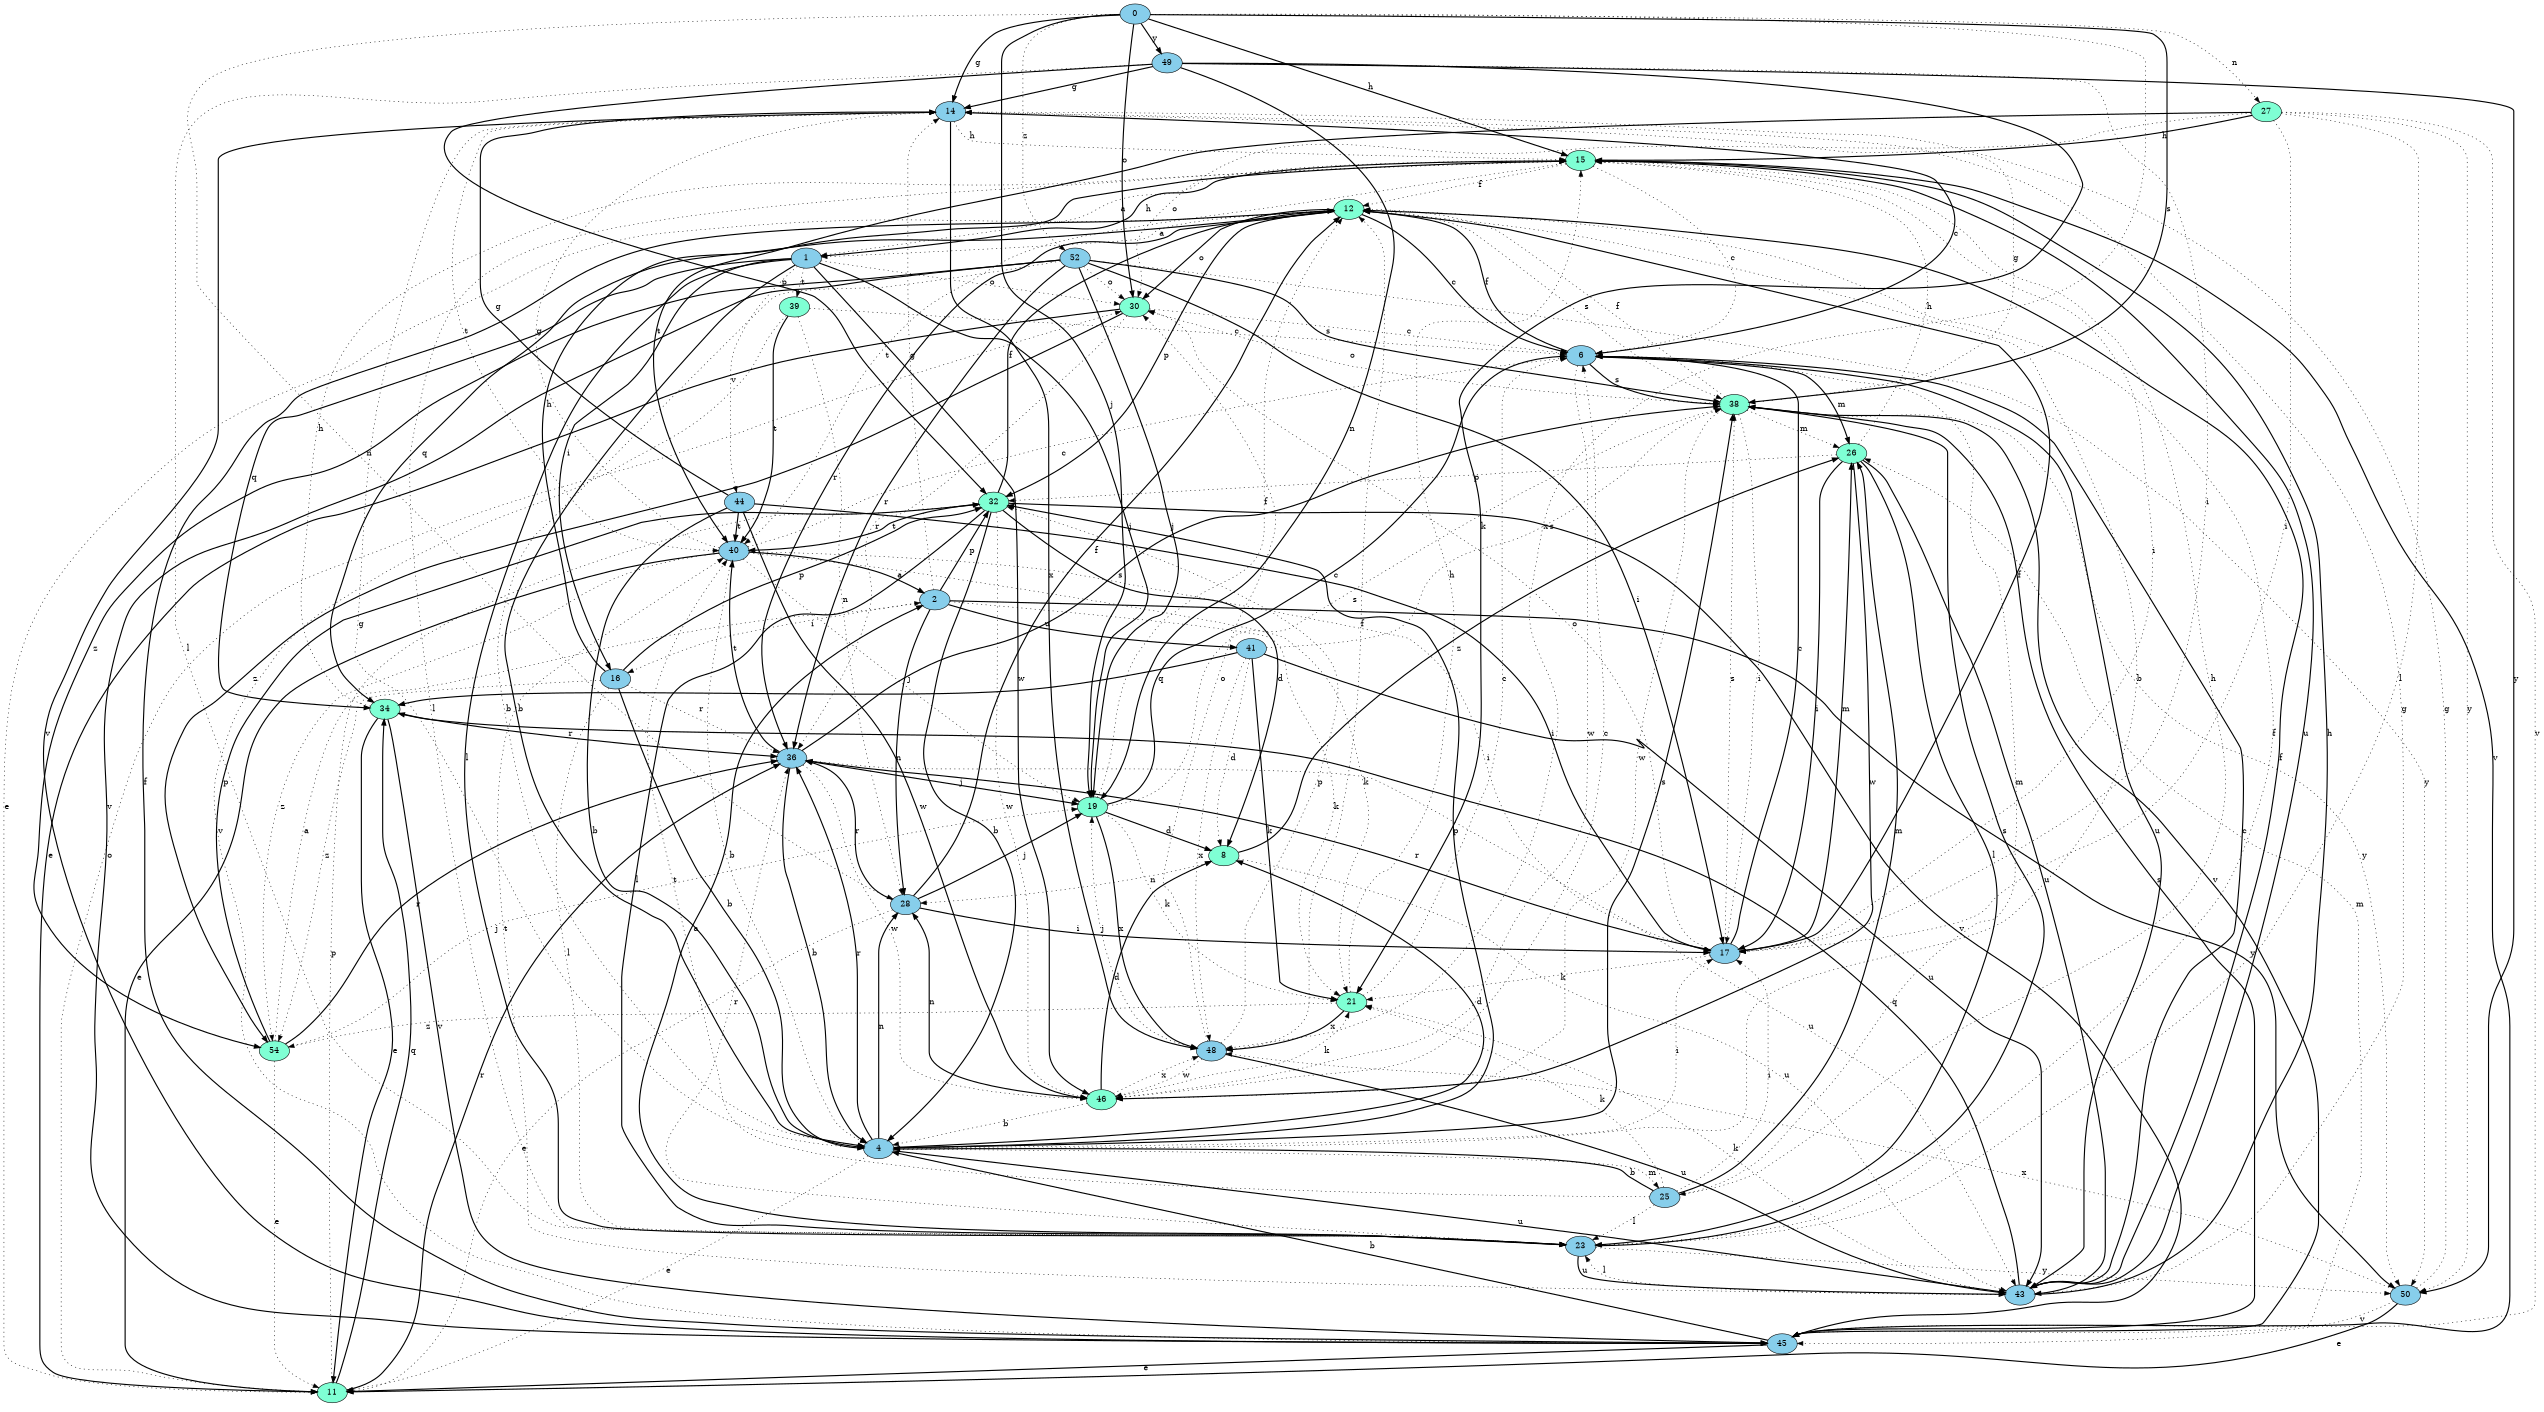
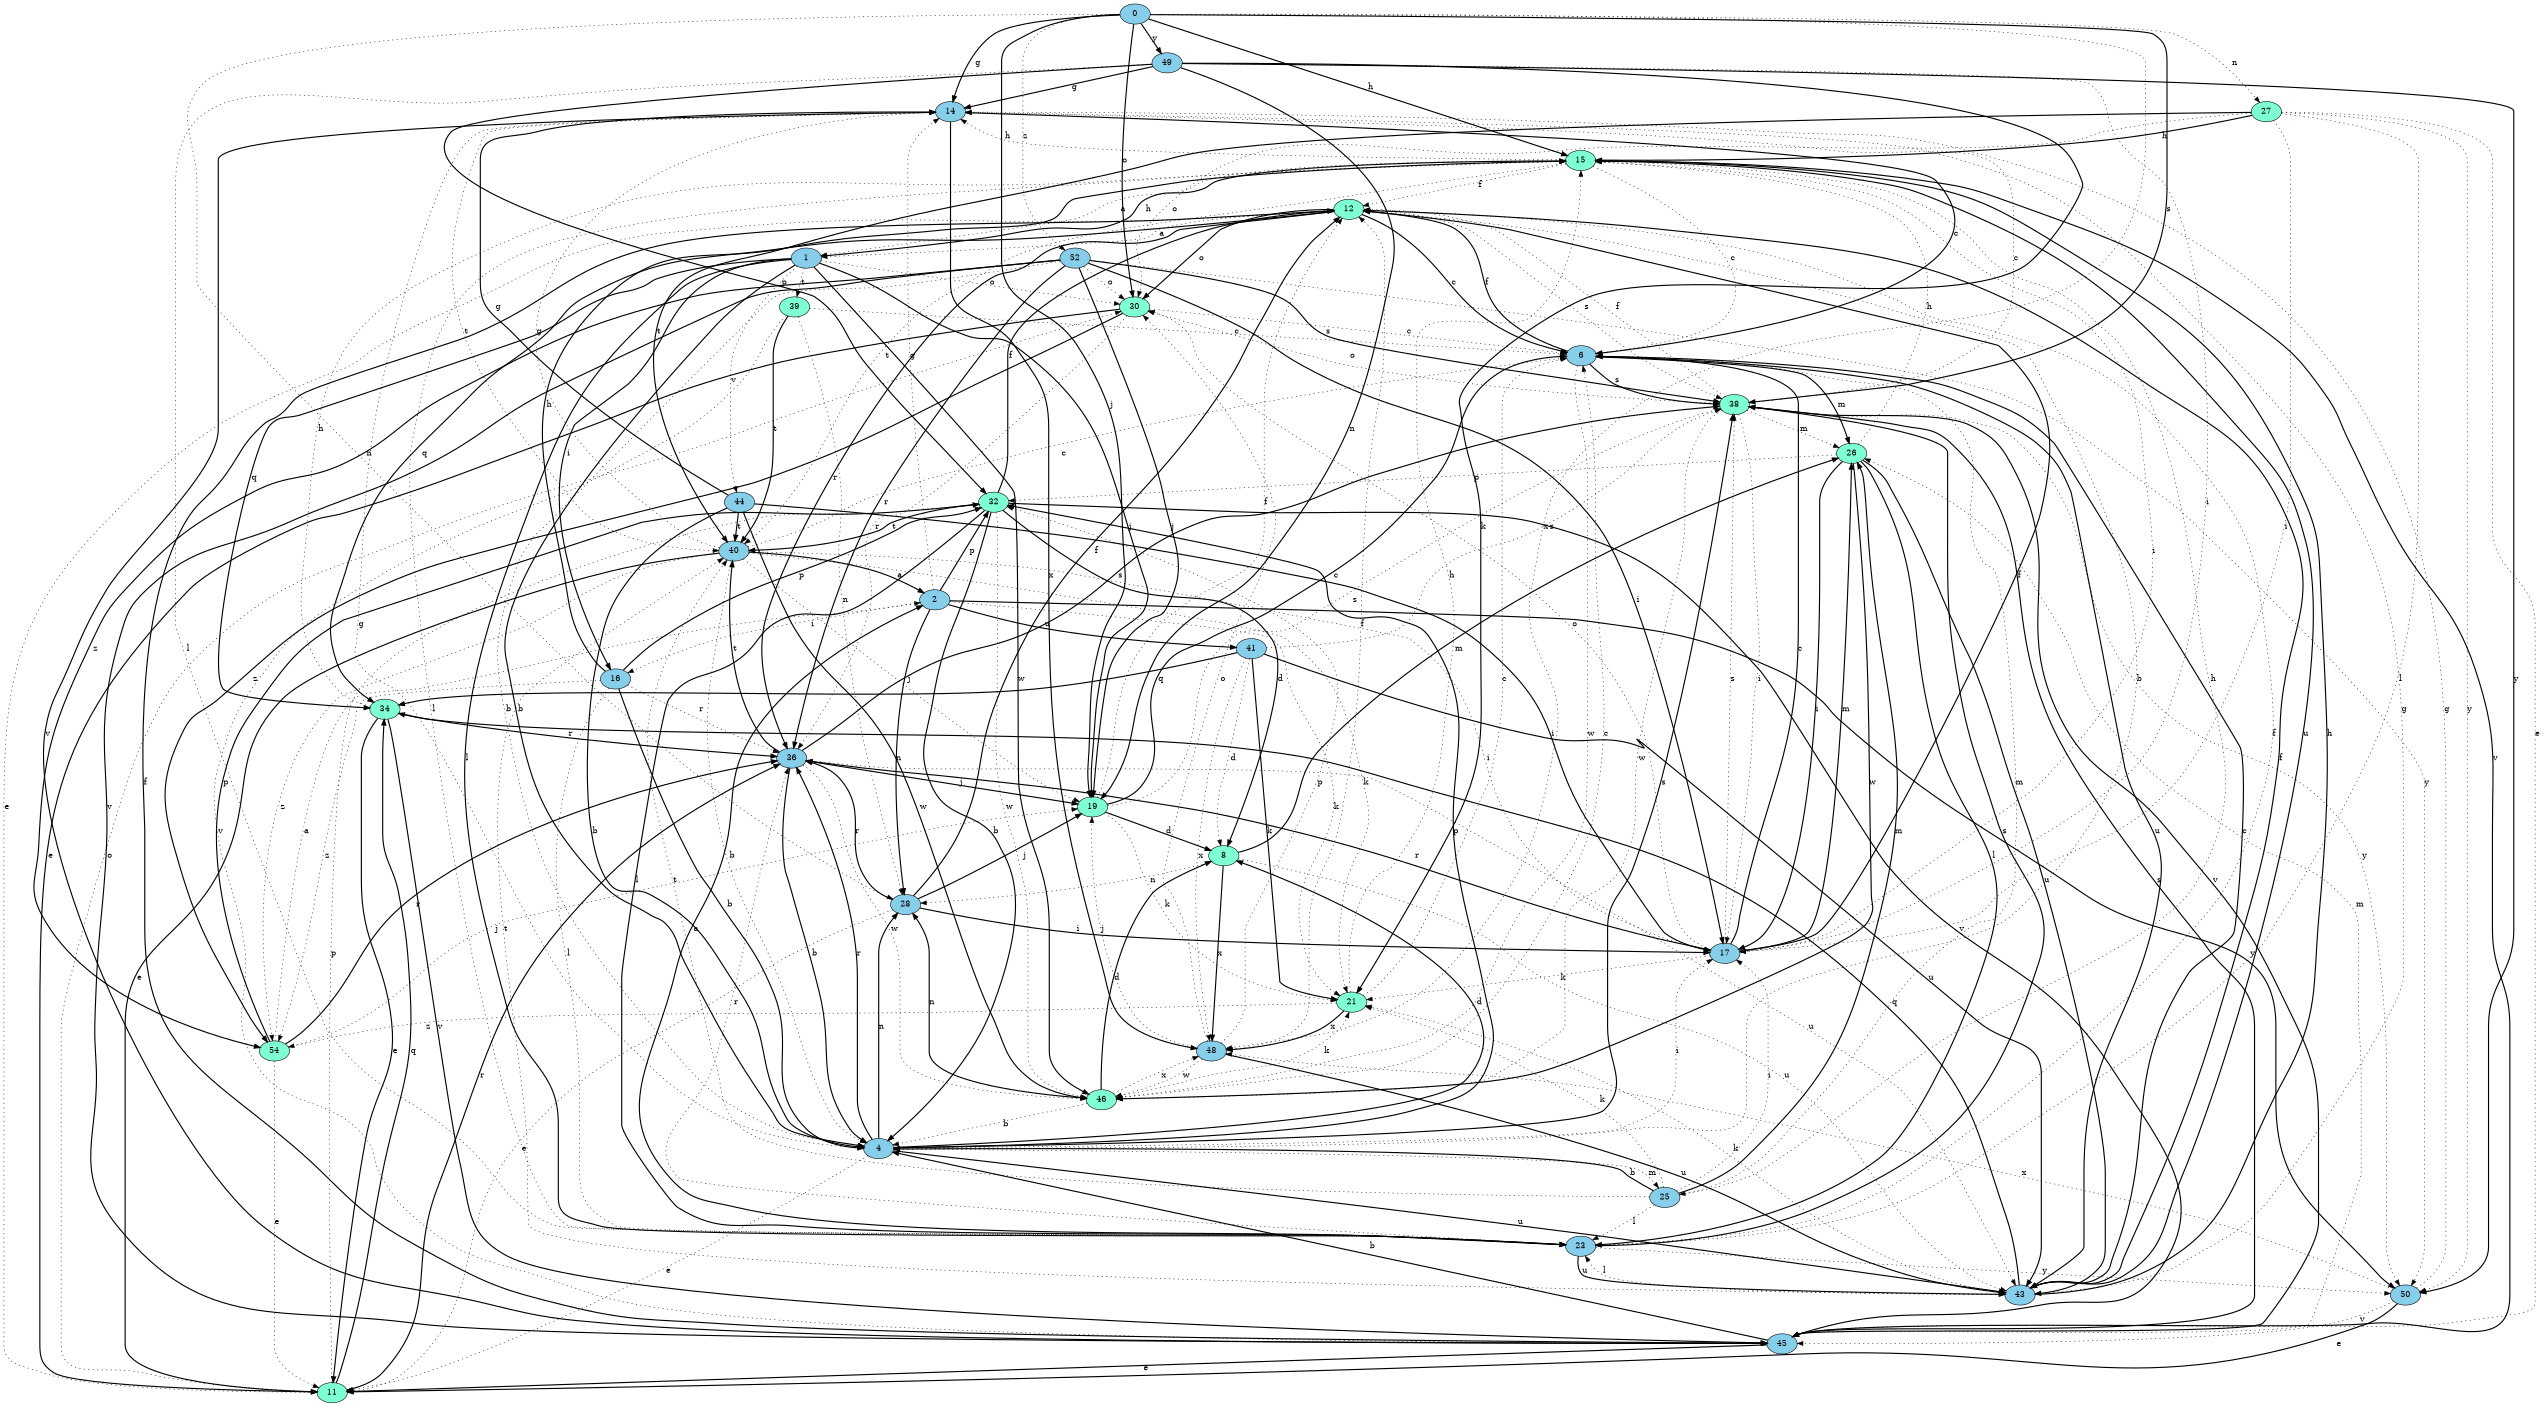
(1237, 152) -> (1278, 155)
(2016, 258) -> (2016, 258)
(1163, 348) -> none
(1459, 649) -> (1459, 649)
(2538, 734) -> (2538, 734)
(1119, 932) -> (1218, 951)
